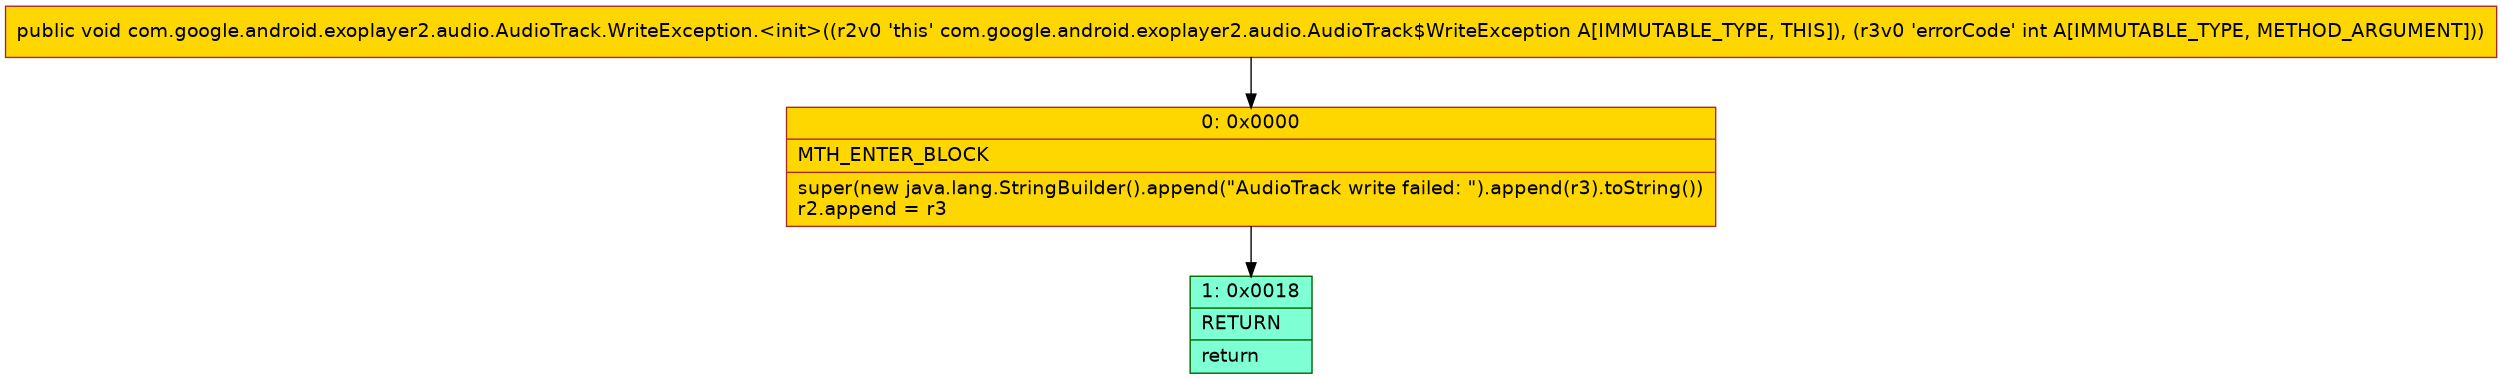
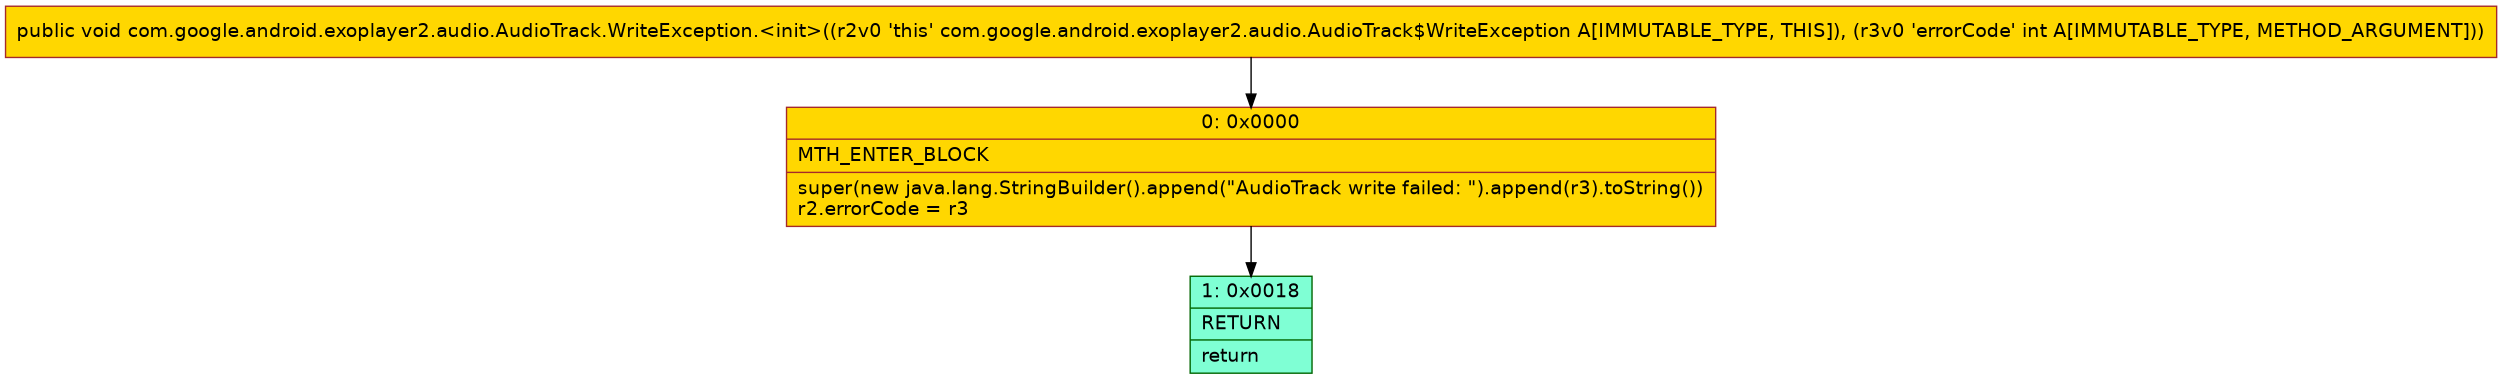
(873, 209) -> (883, 209)
